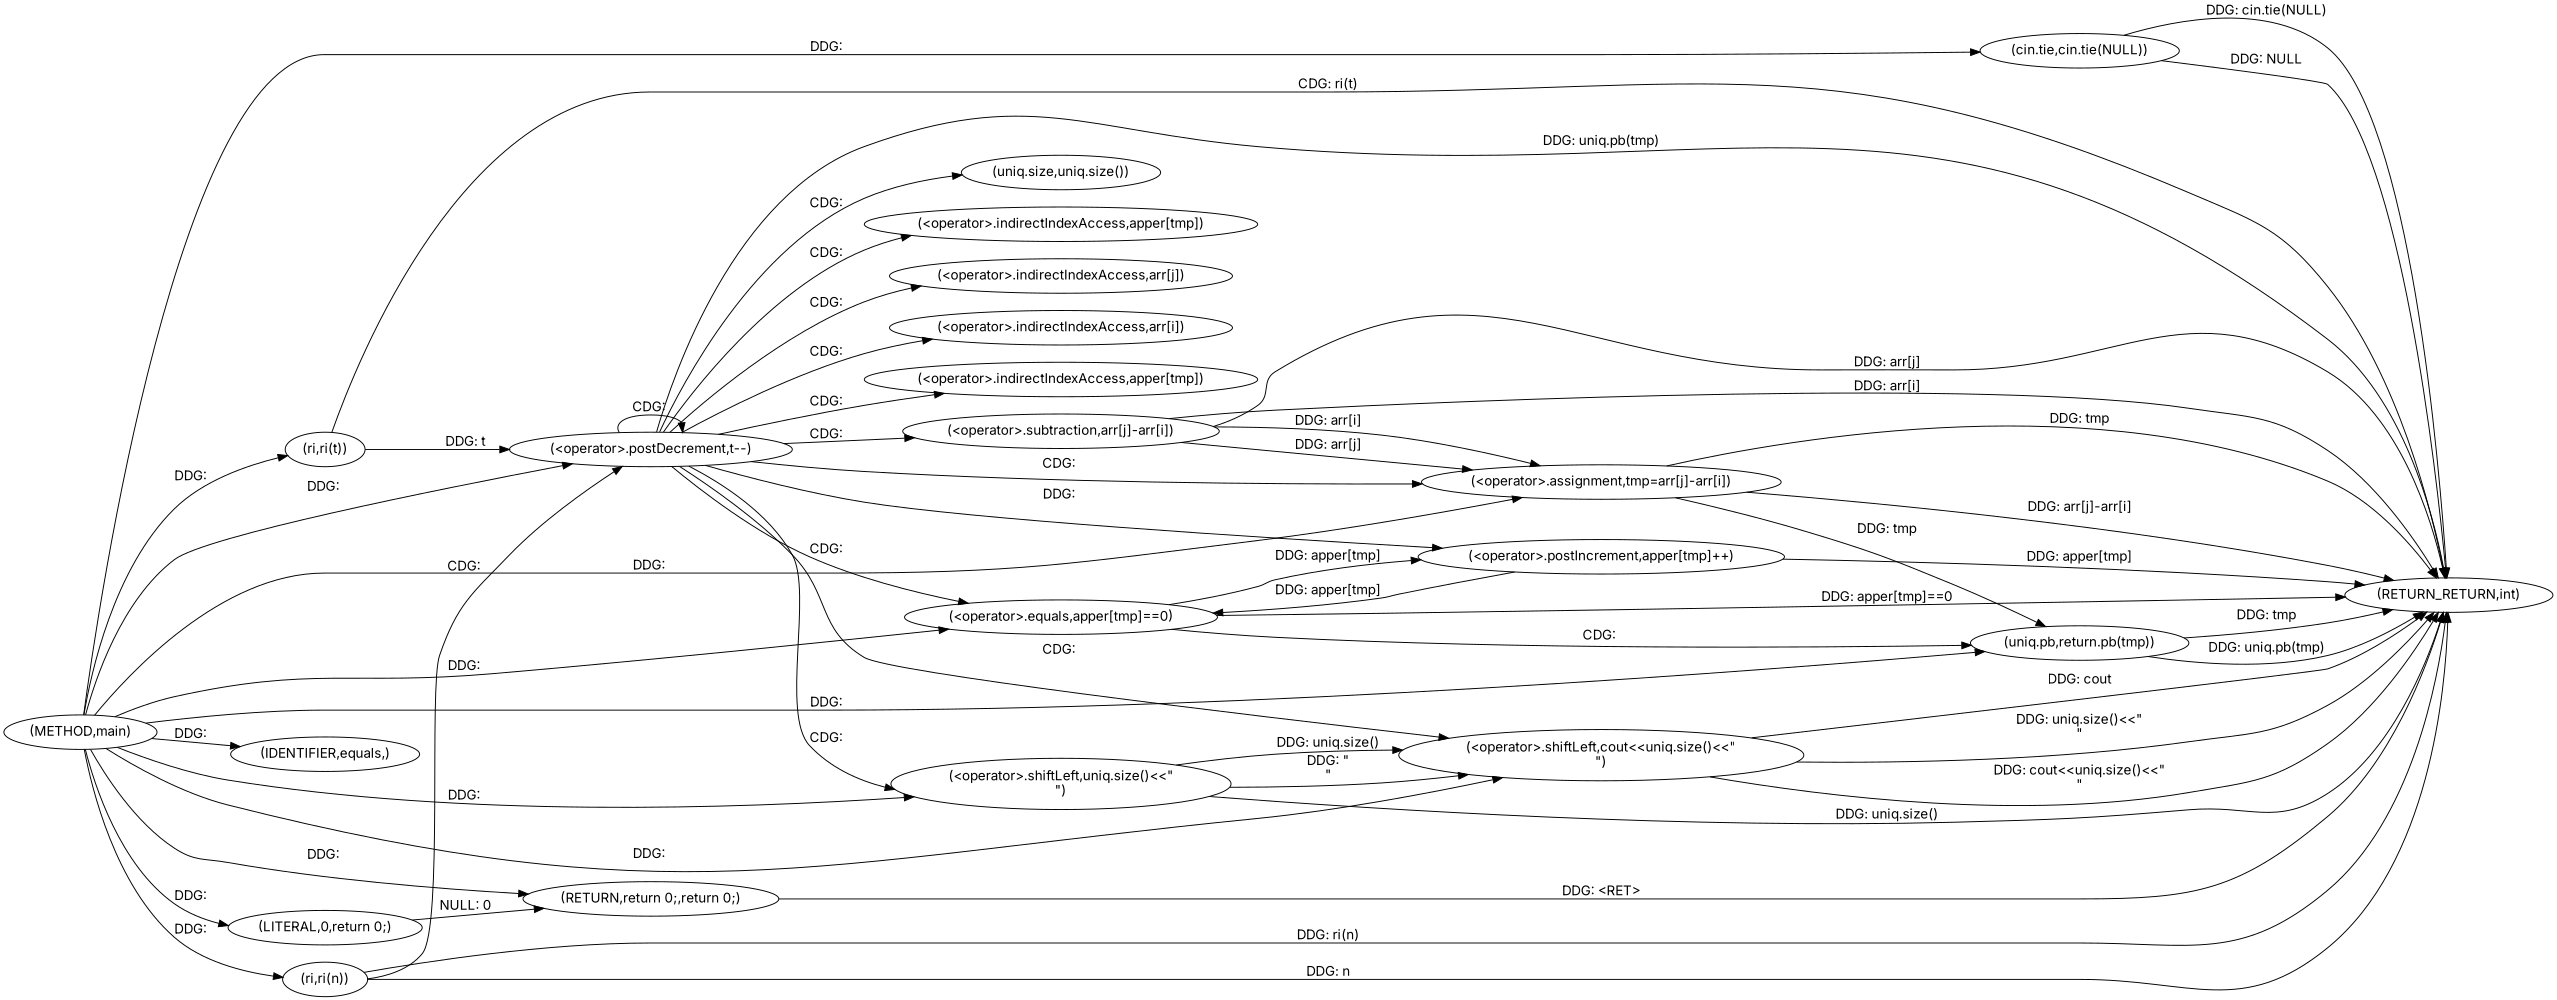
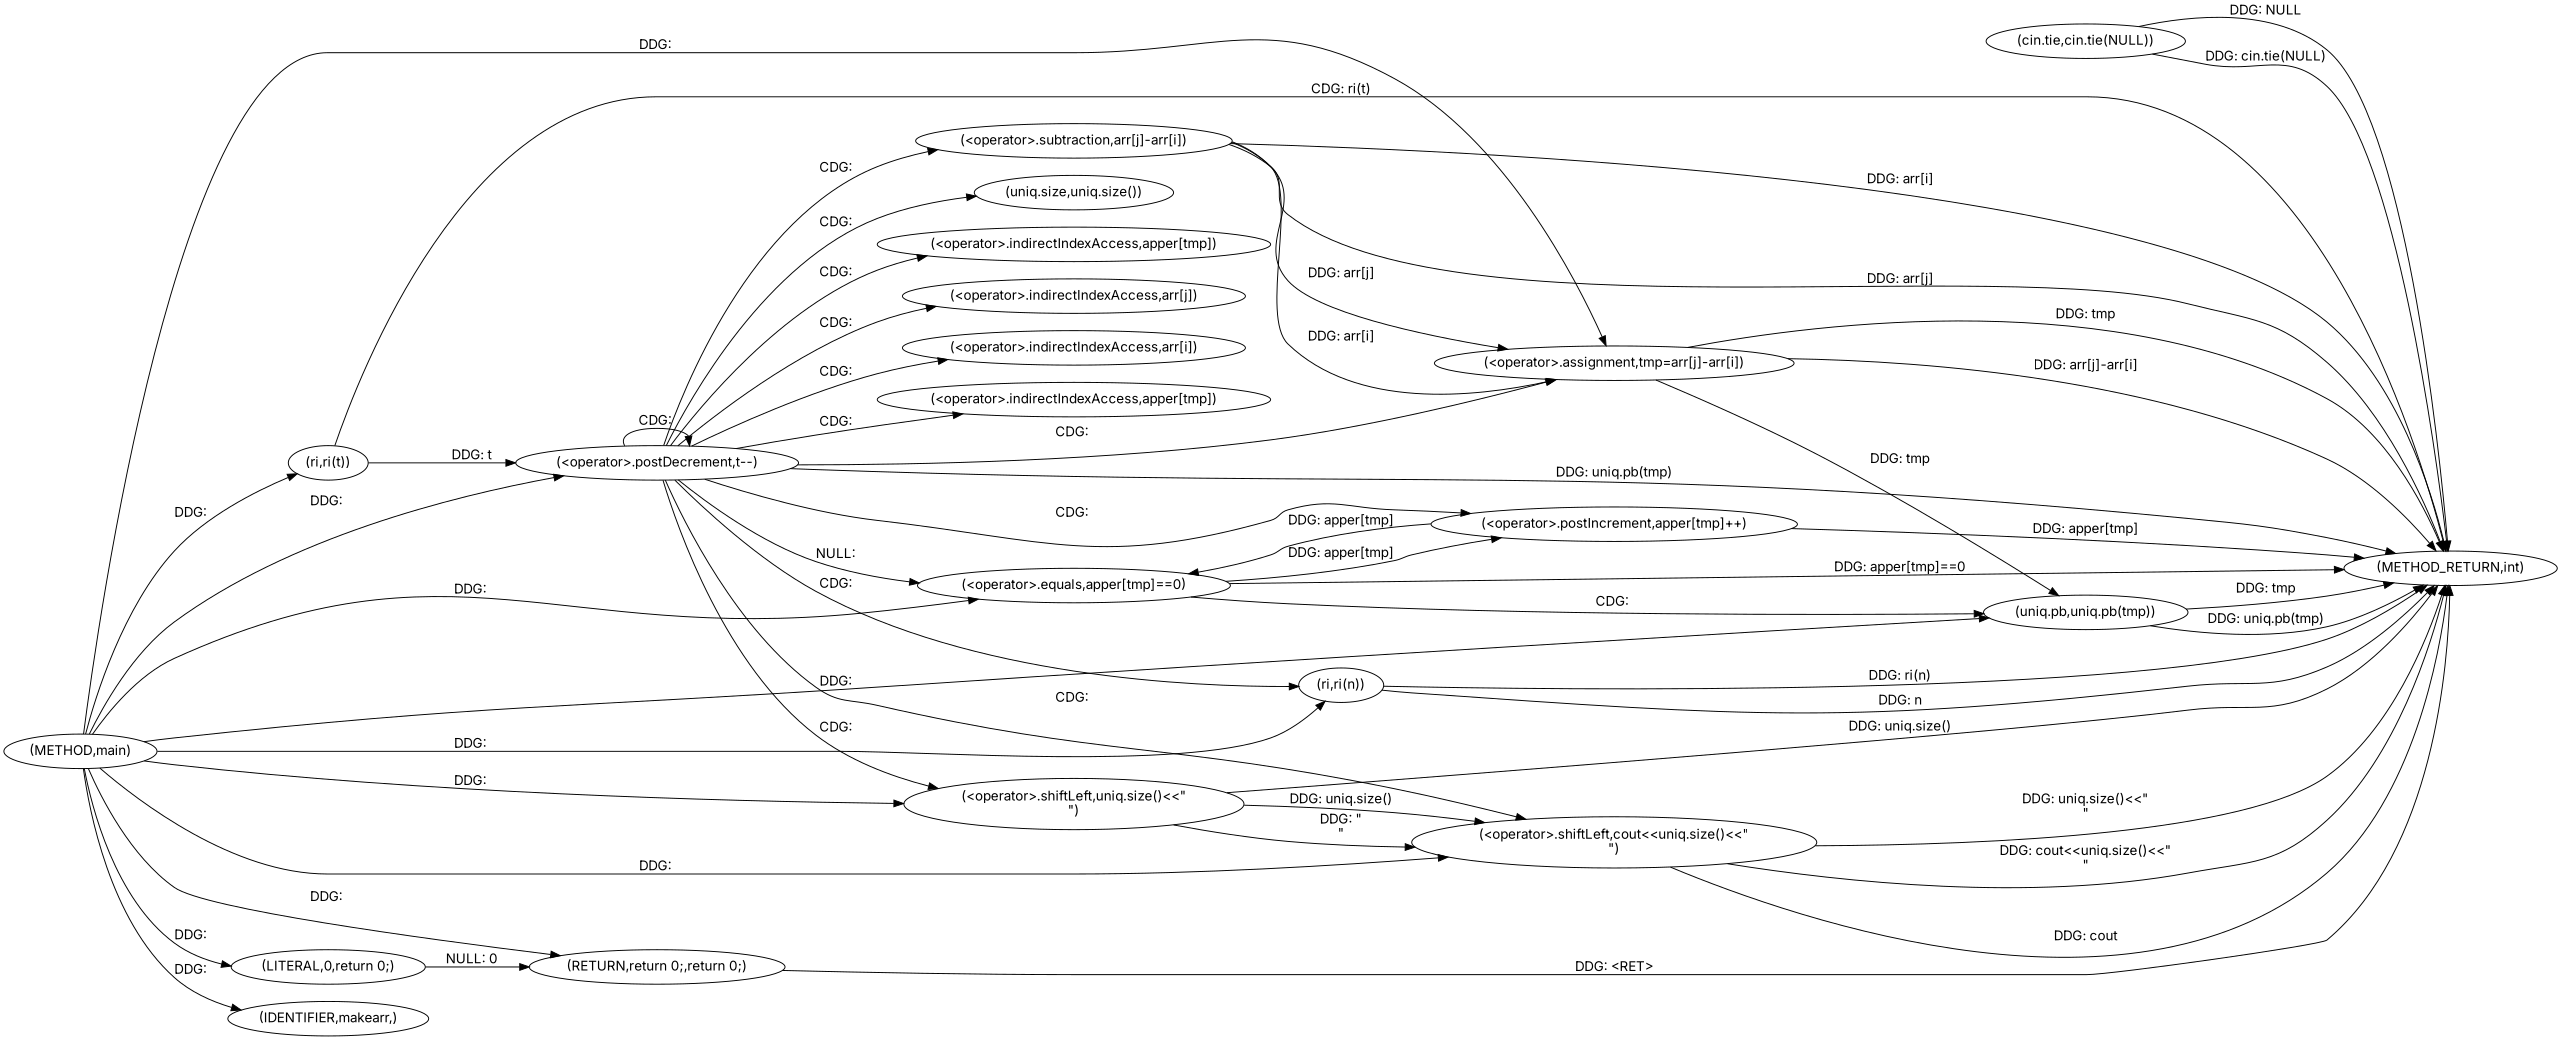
(784, 55) -> none
(1061, 495) -> (1074, 513)
(828, 550) -> (838, 554)
(2449, 595) -> (2451, 568)
(2080, 643) -> (2086, 612)
(435, 722) -> (959, 647)
(325, 754) -> (328, 1019)
